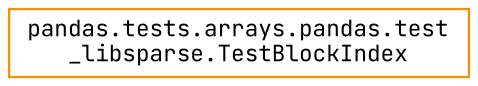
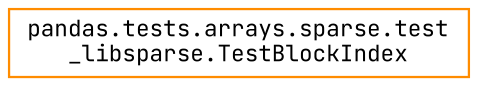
(239, 43) -> (239, 43)
